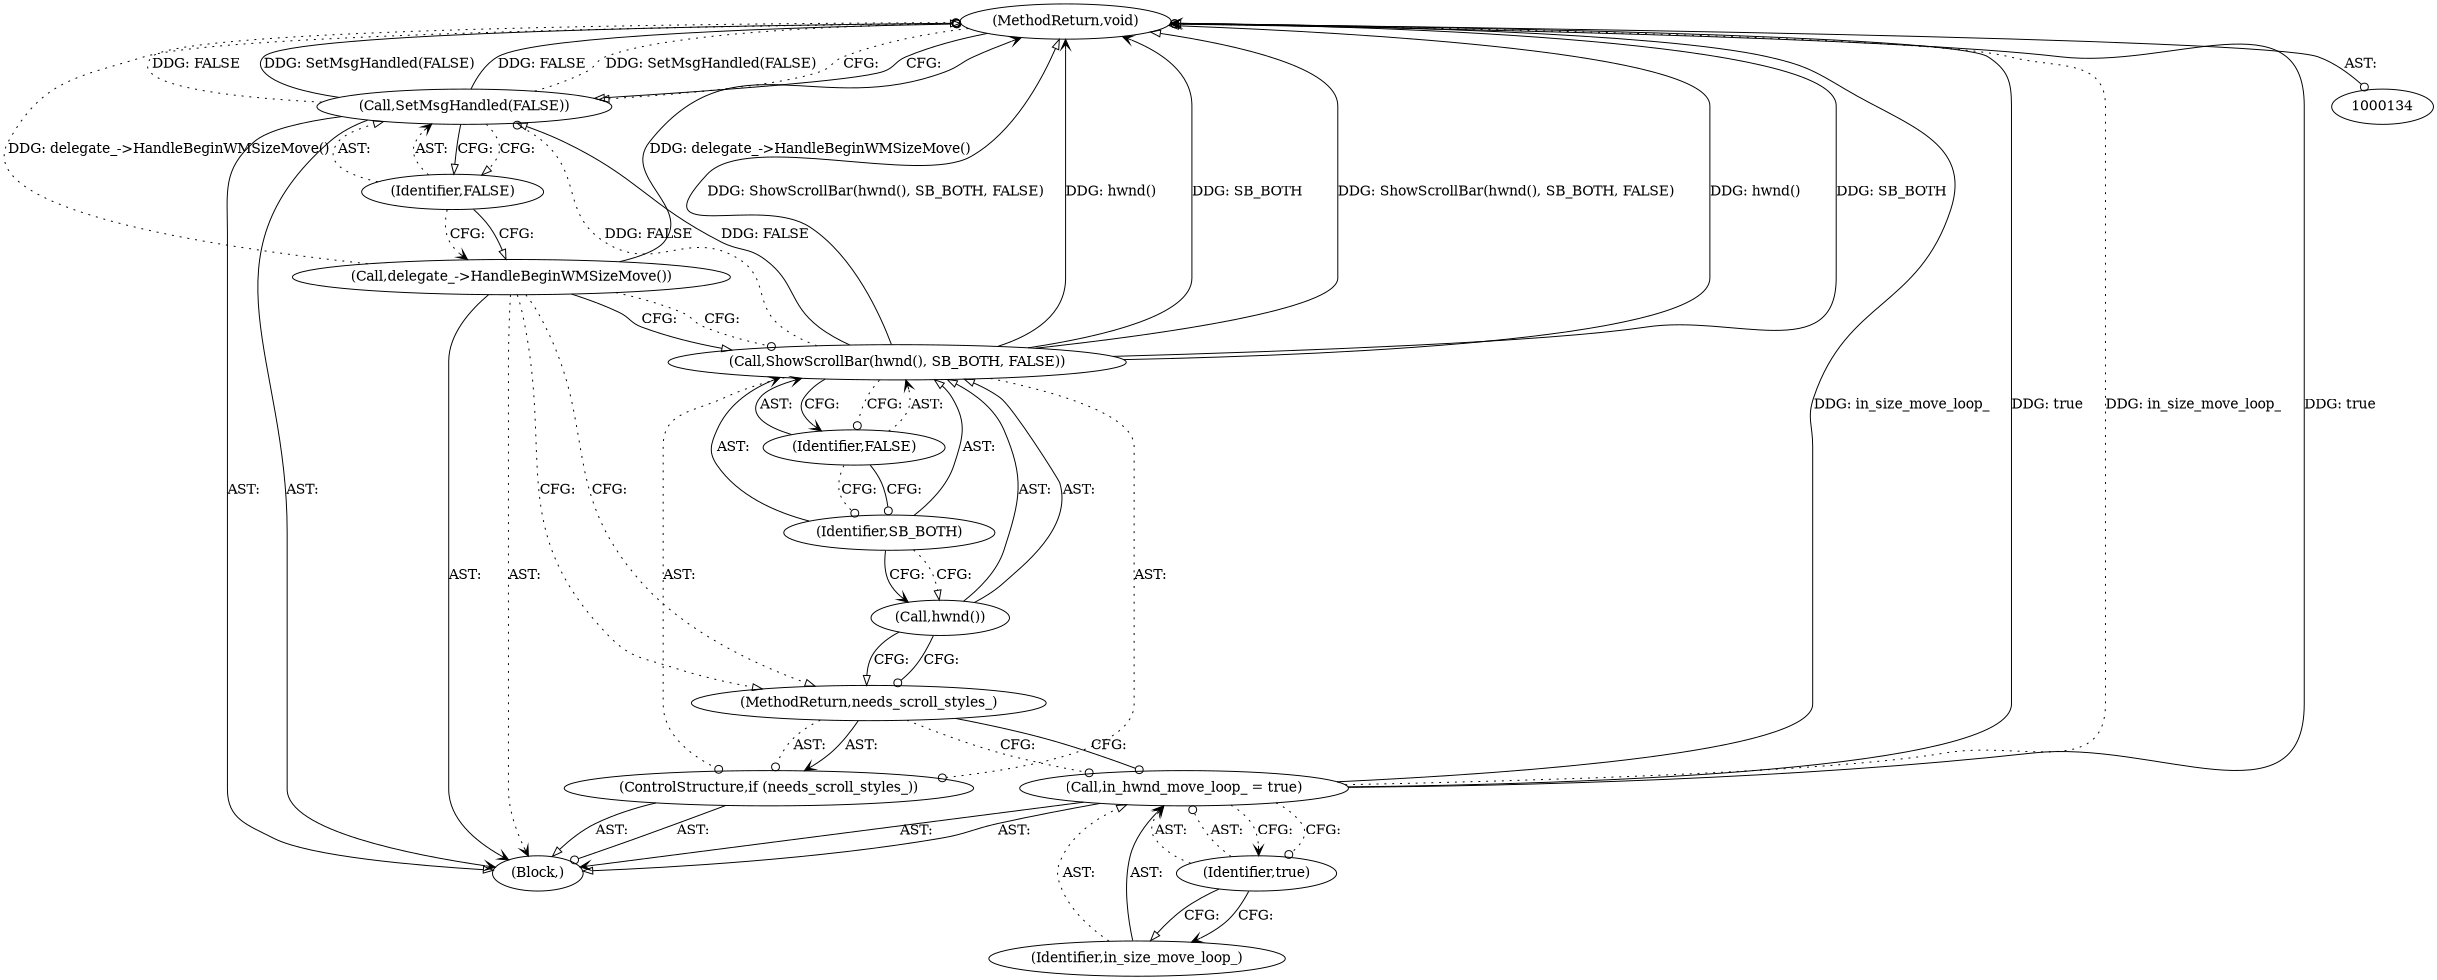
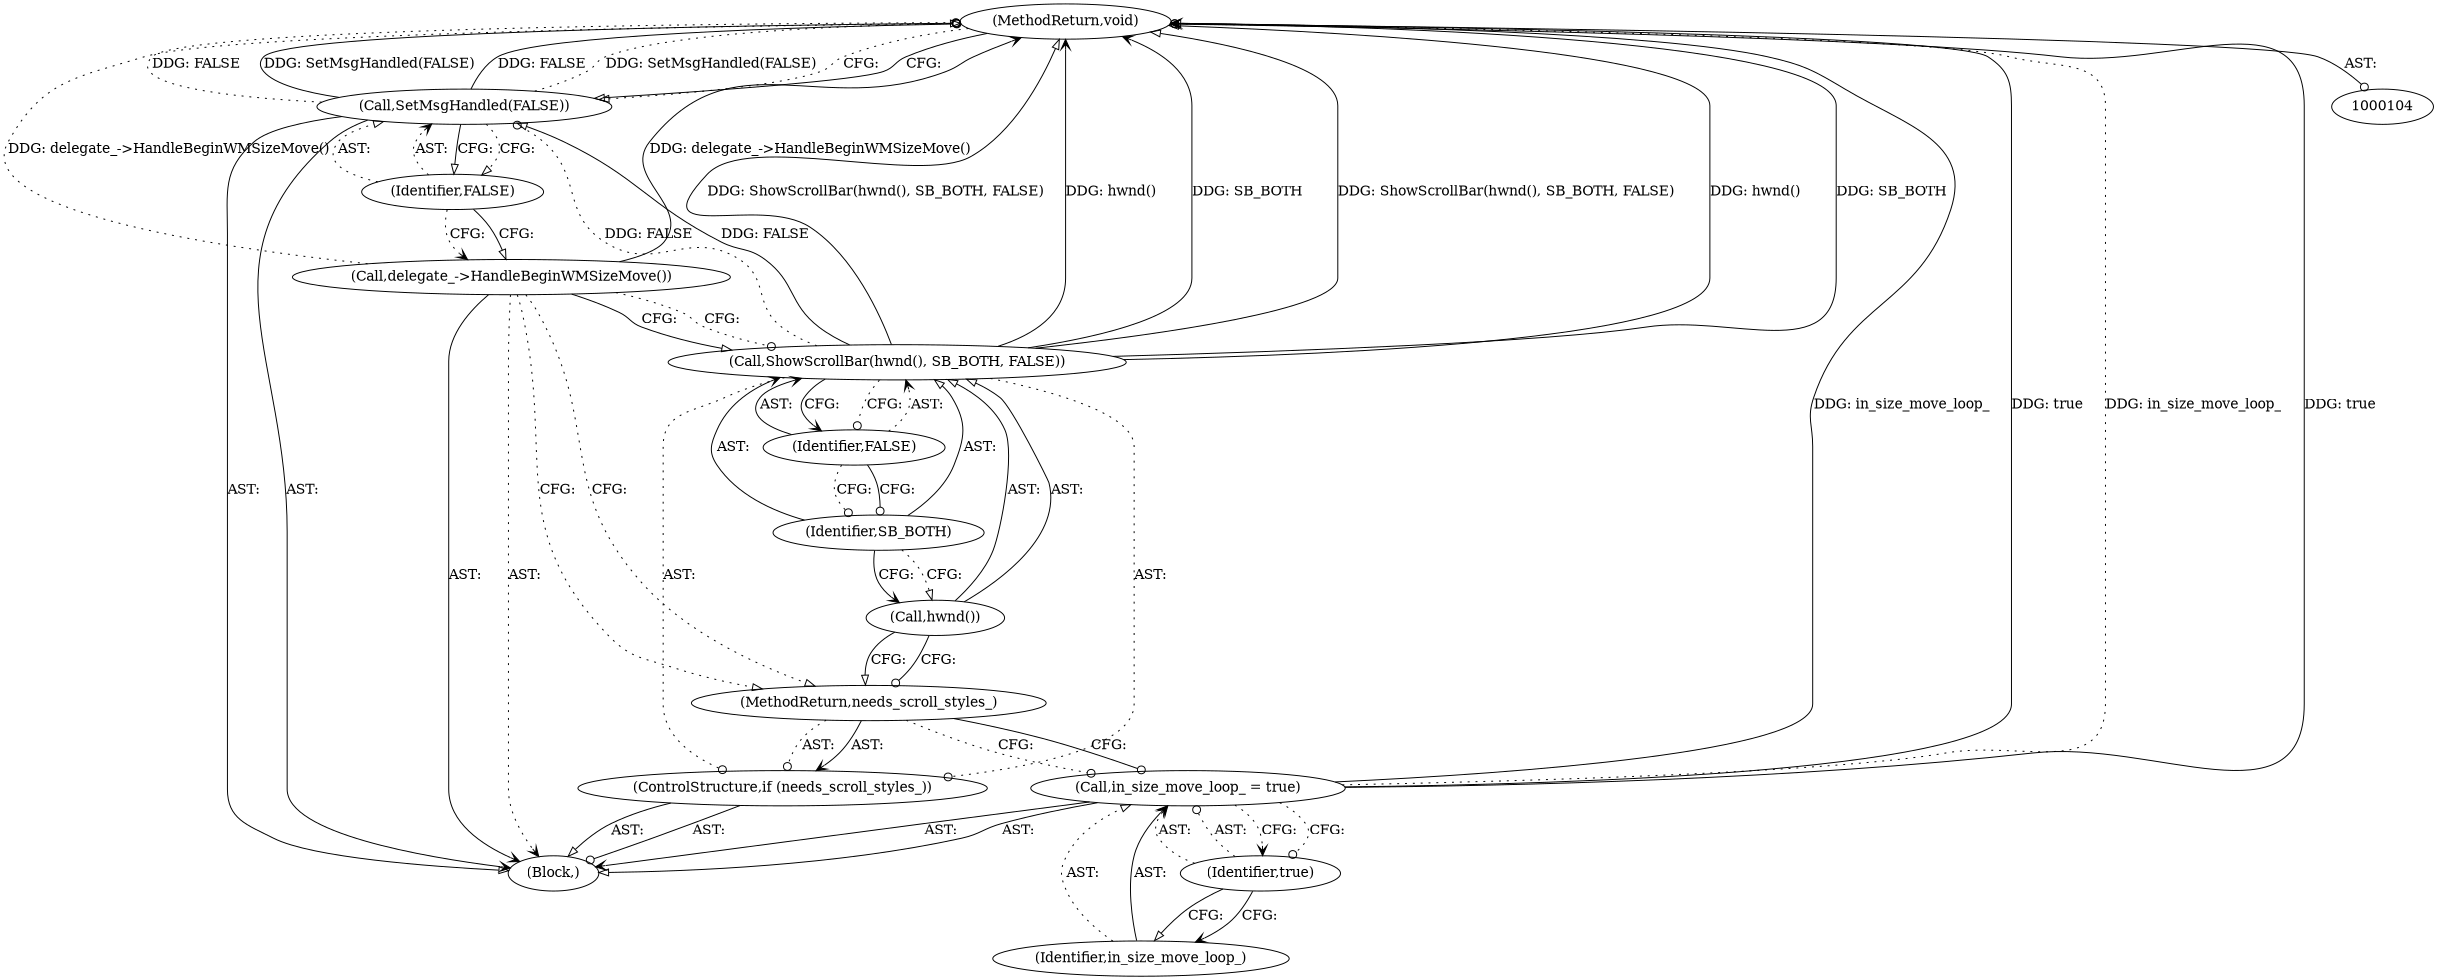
(2383, 107) -> (2383, 107)
(1184, 788) -> (1188, 788)
